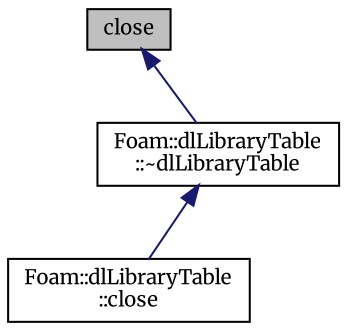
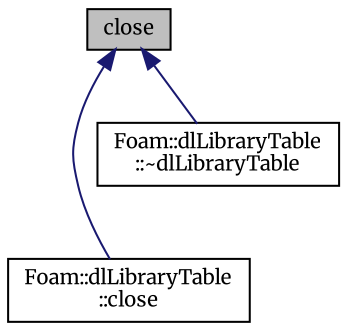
(168, 231) -> (74, 163)
